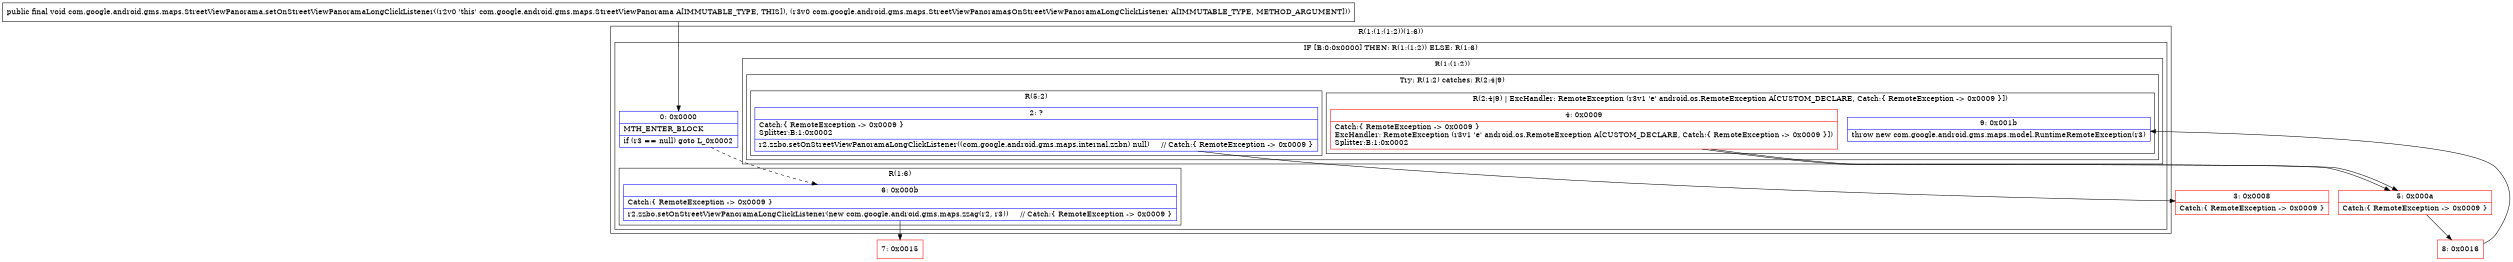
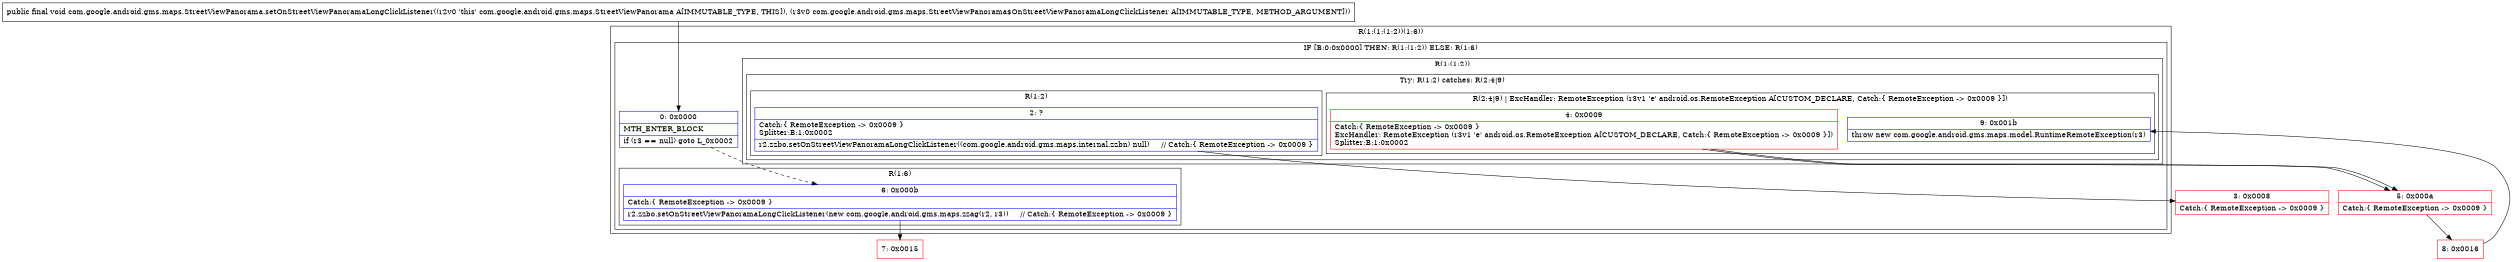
(1036, 97) -> (1036, 97)
